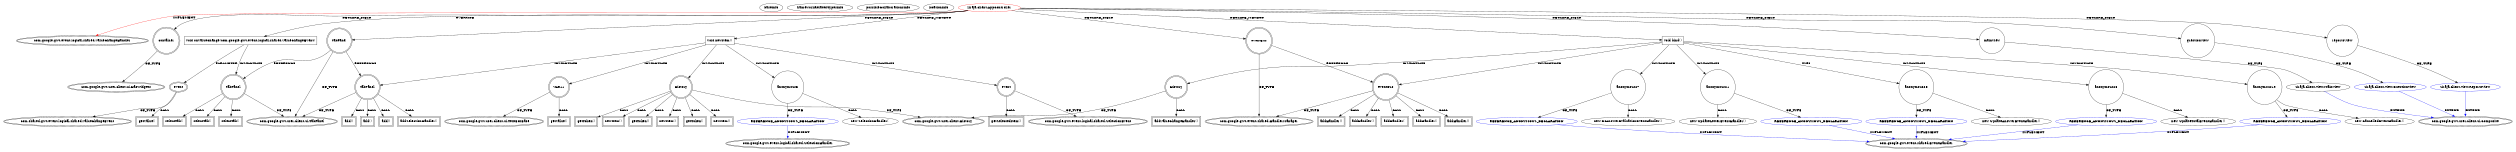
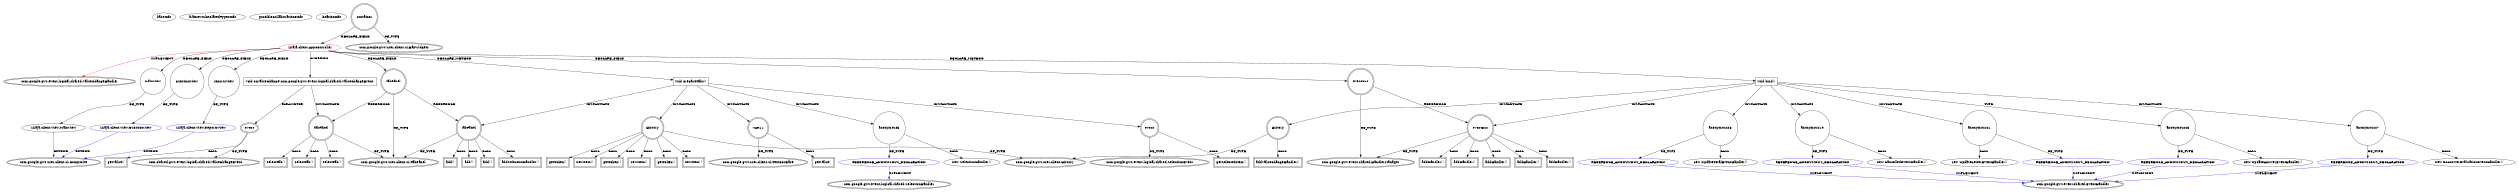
(432, 15) -> (340, 36)
(720, 41) -> (691, 82)
